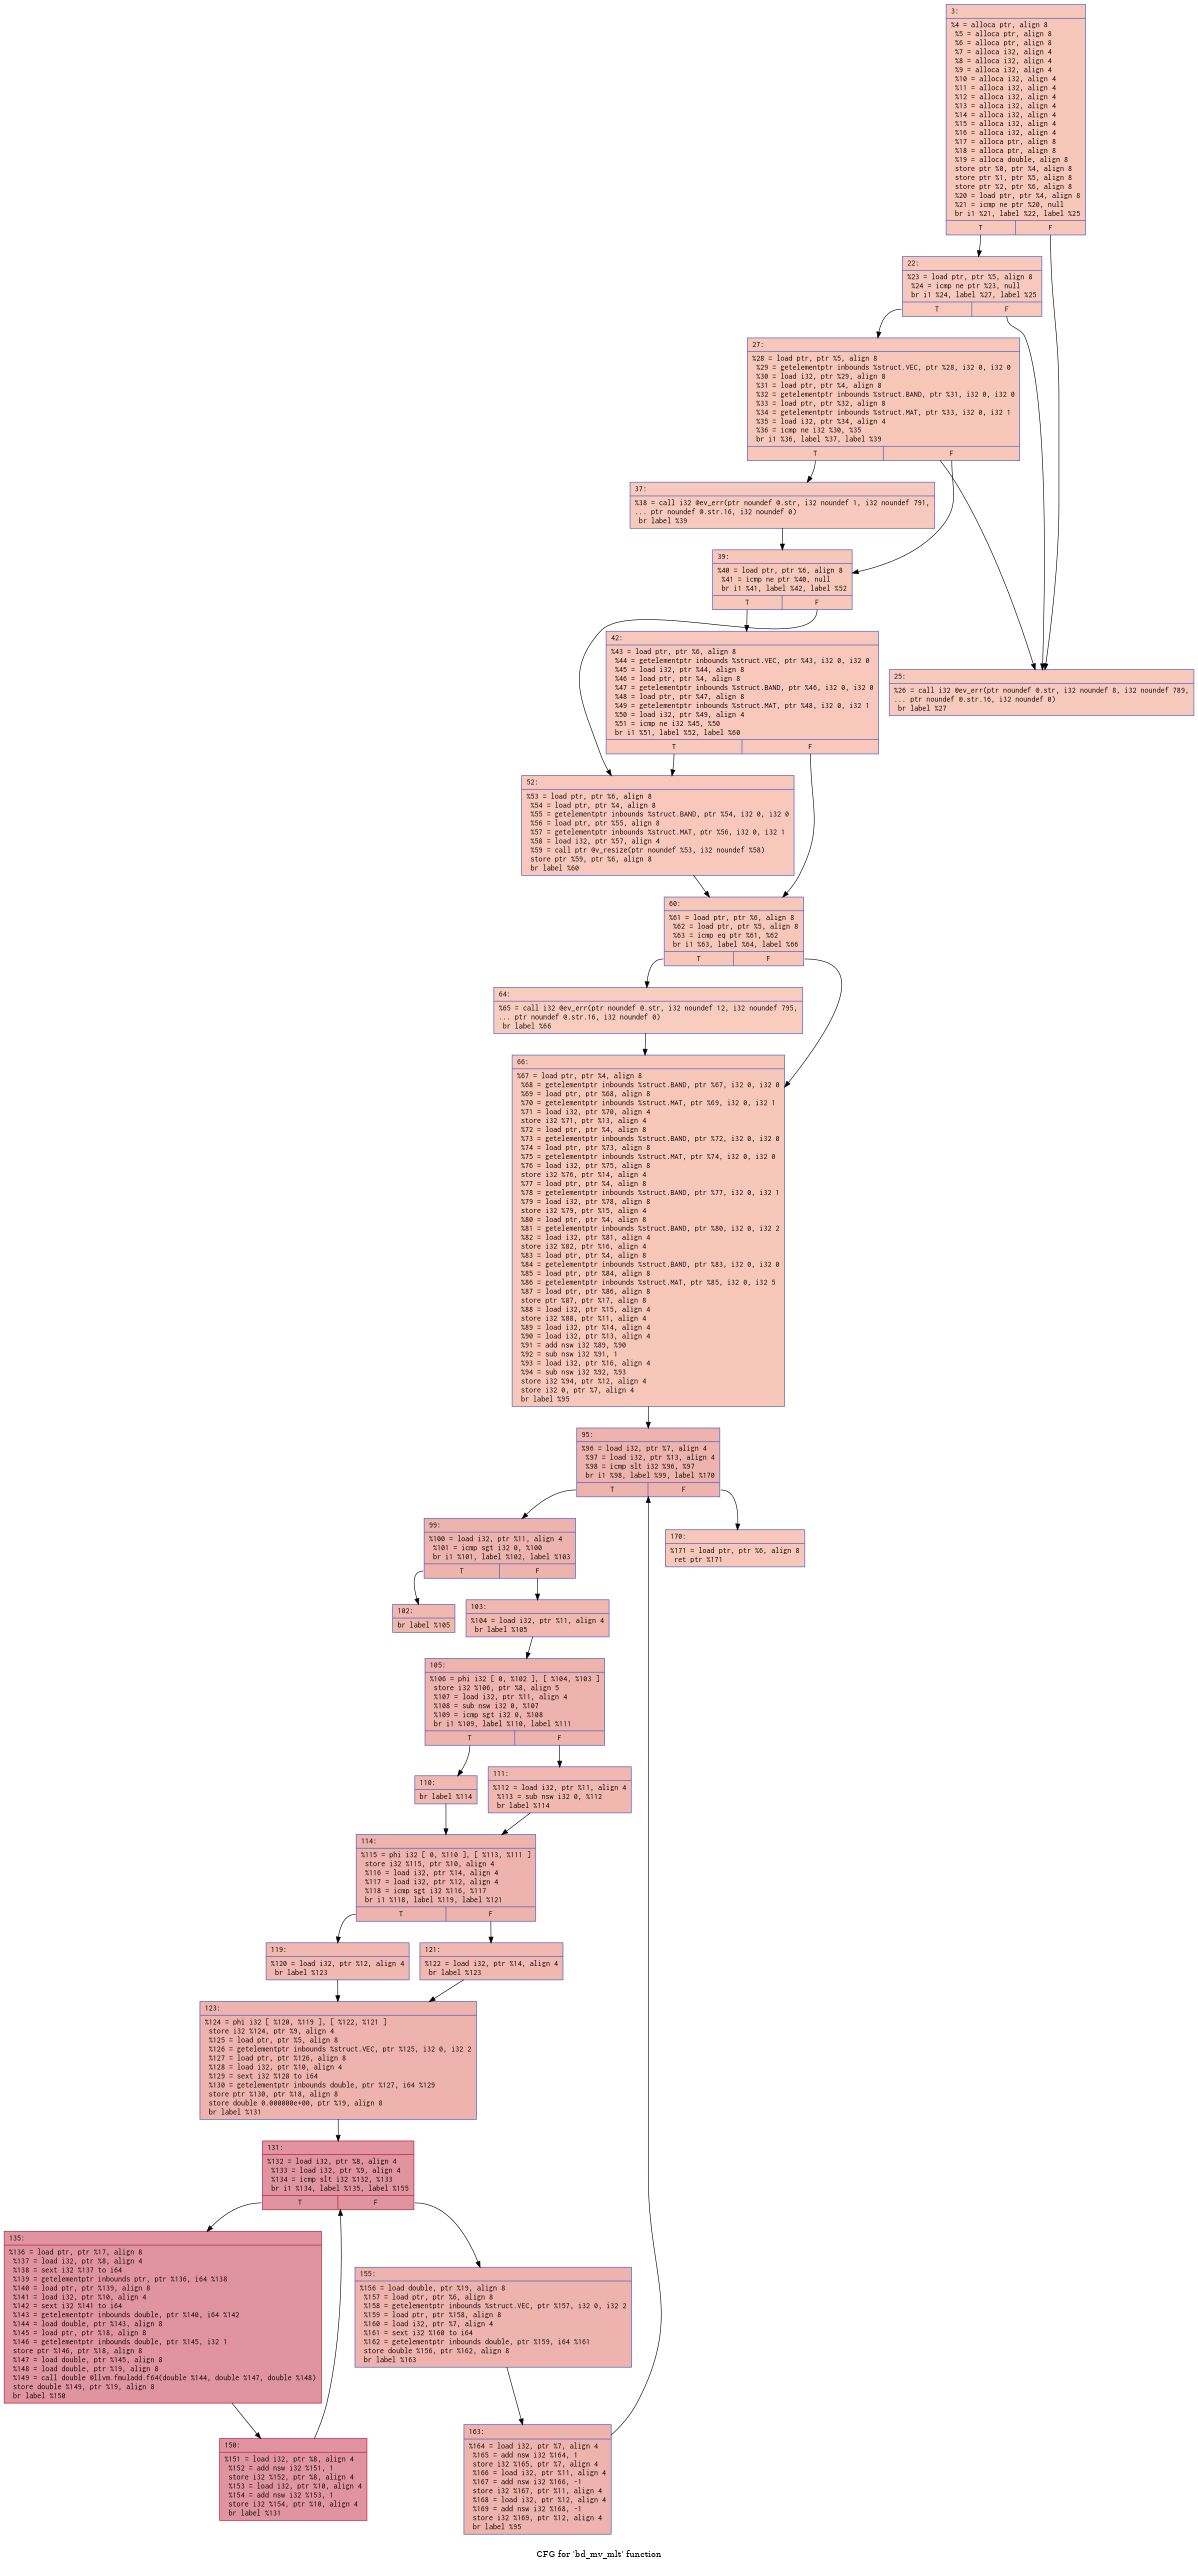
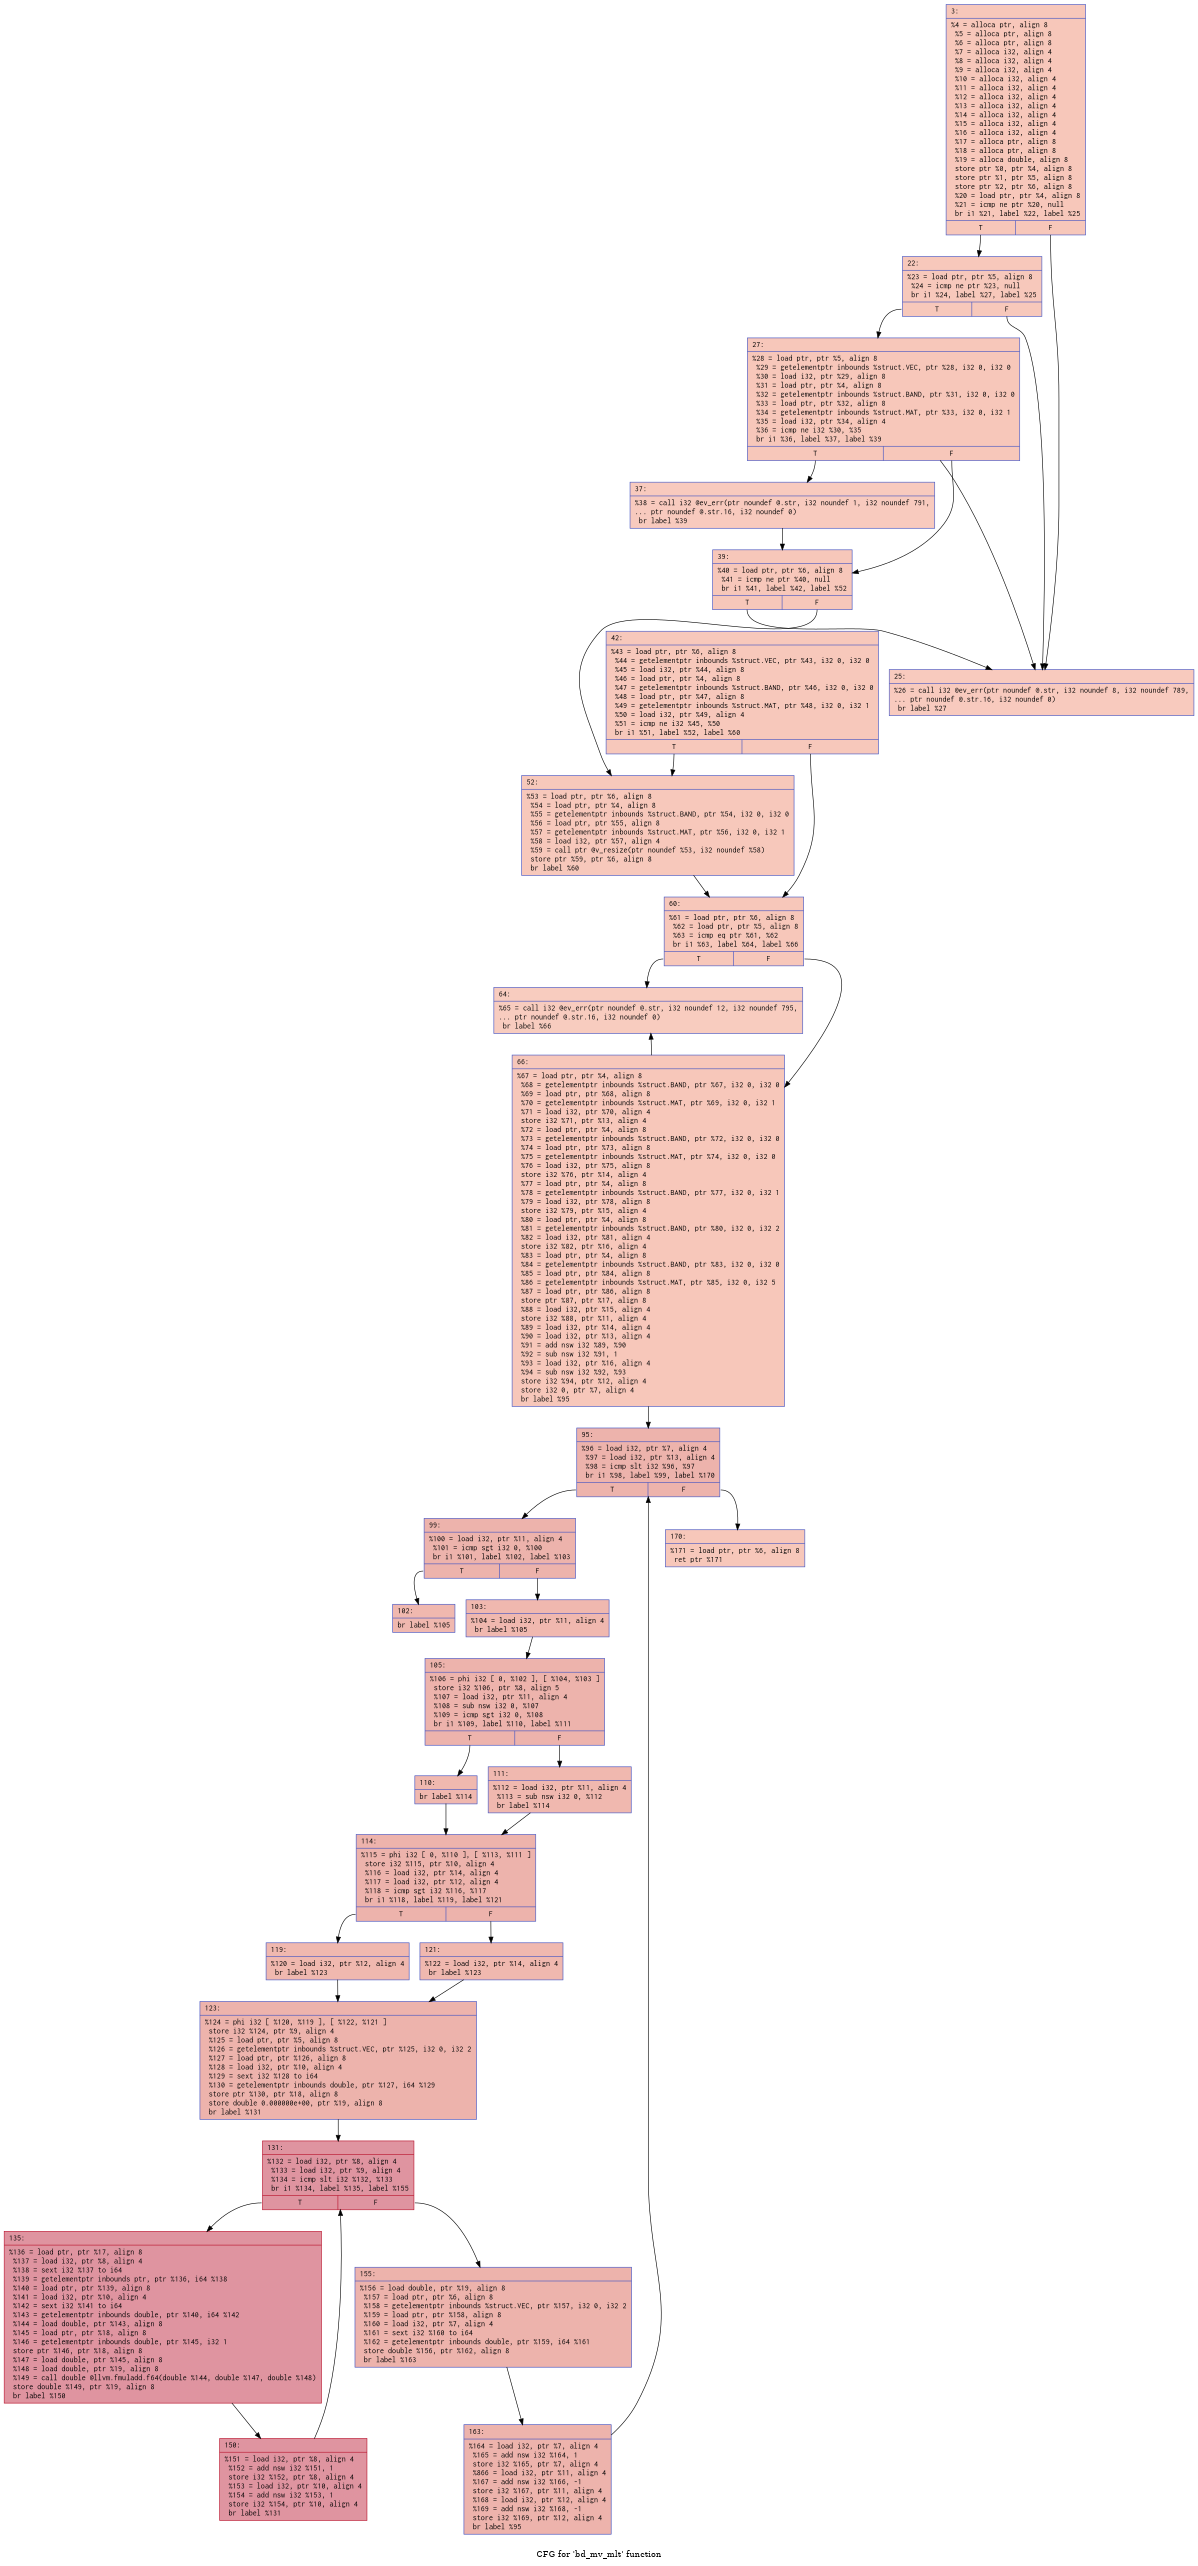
(747, 618) -> (866, 629)
(645, 1041) -> (651, 1047)
(538, 2473) -> (538, 2473)
